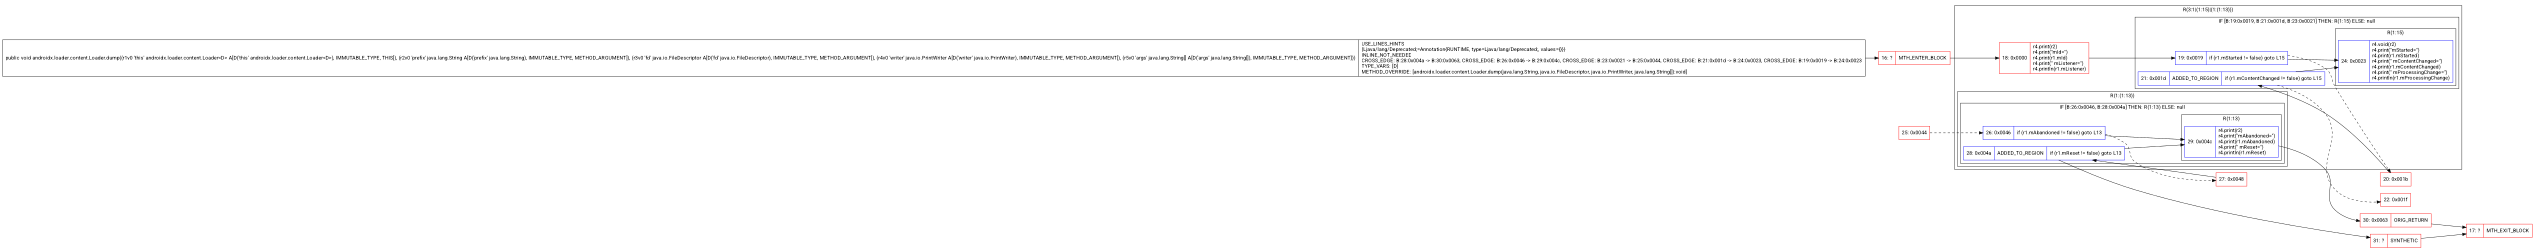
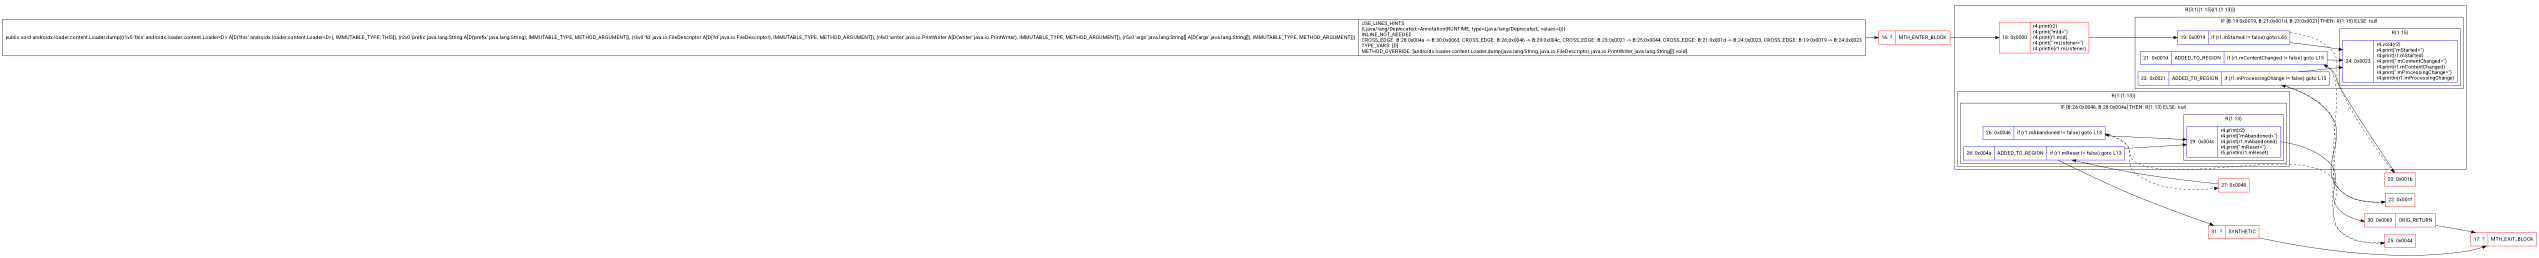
(2247, 58) -> (2249, 37)
none -> (2234, 79)
(2242, 153) -> (2244, 153)
